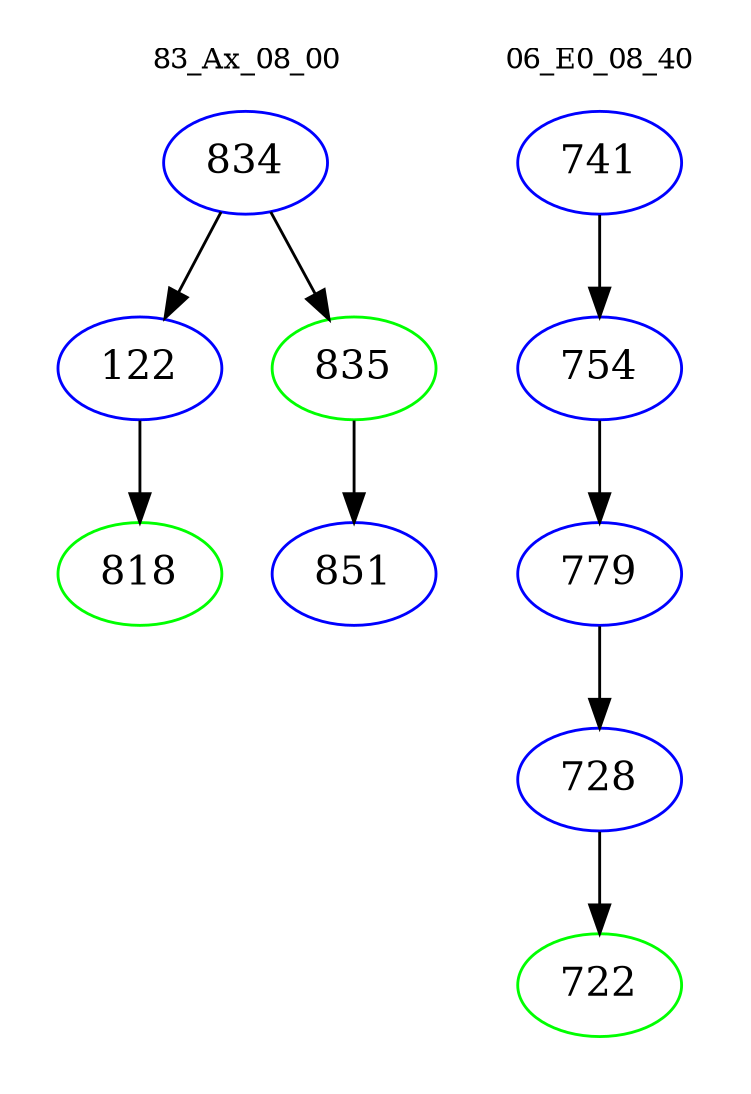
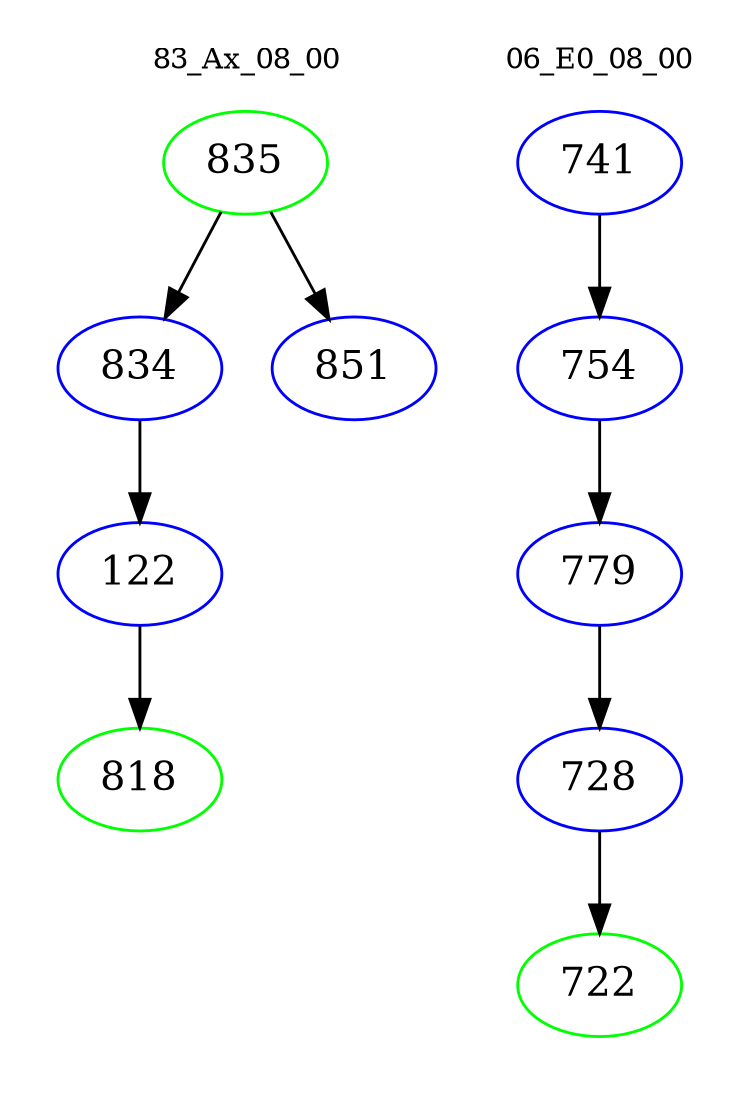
(600, 61) -> (600, 61)
(293, 253) -> (200, 252)
